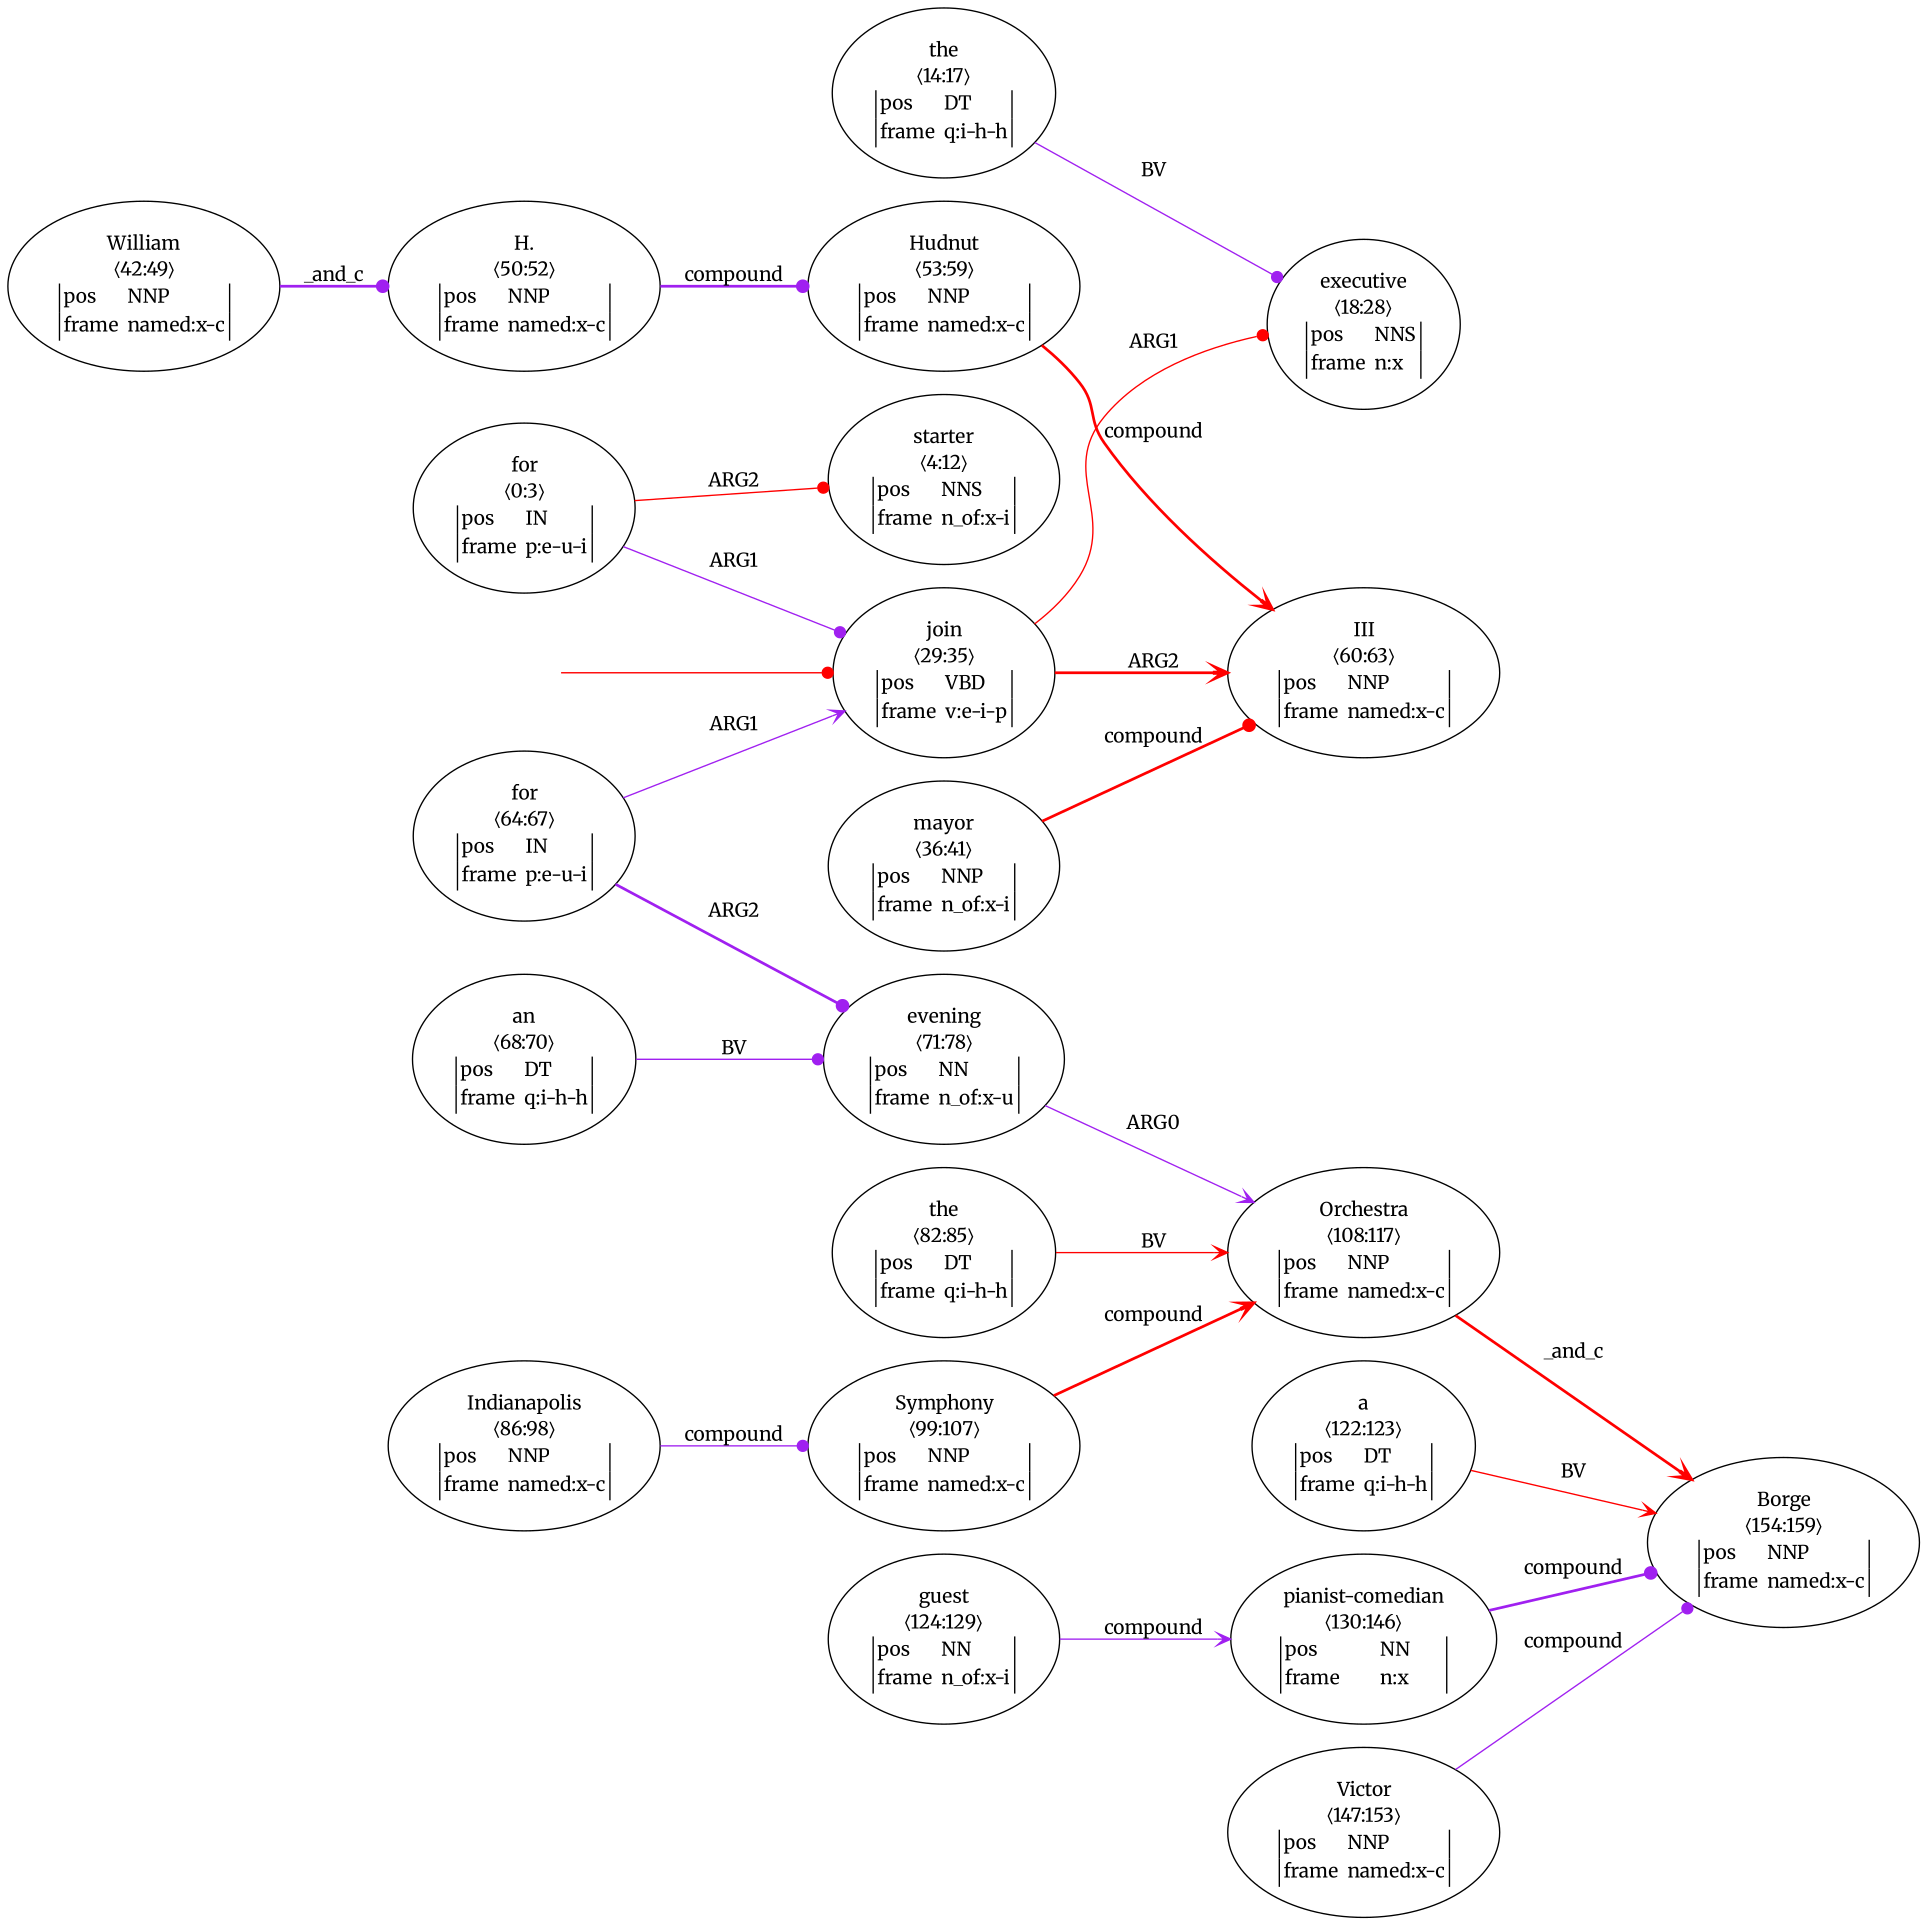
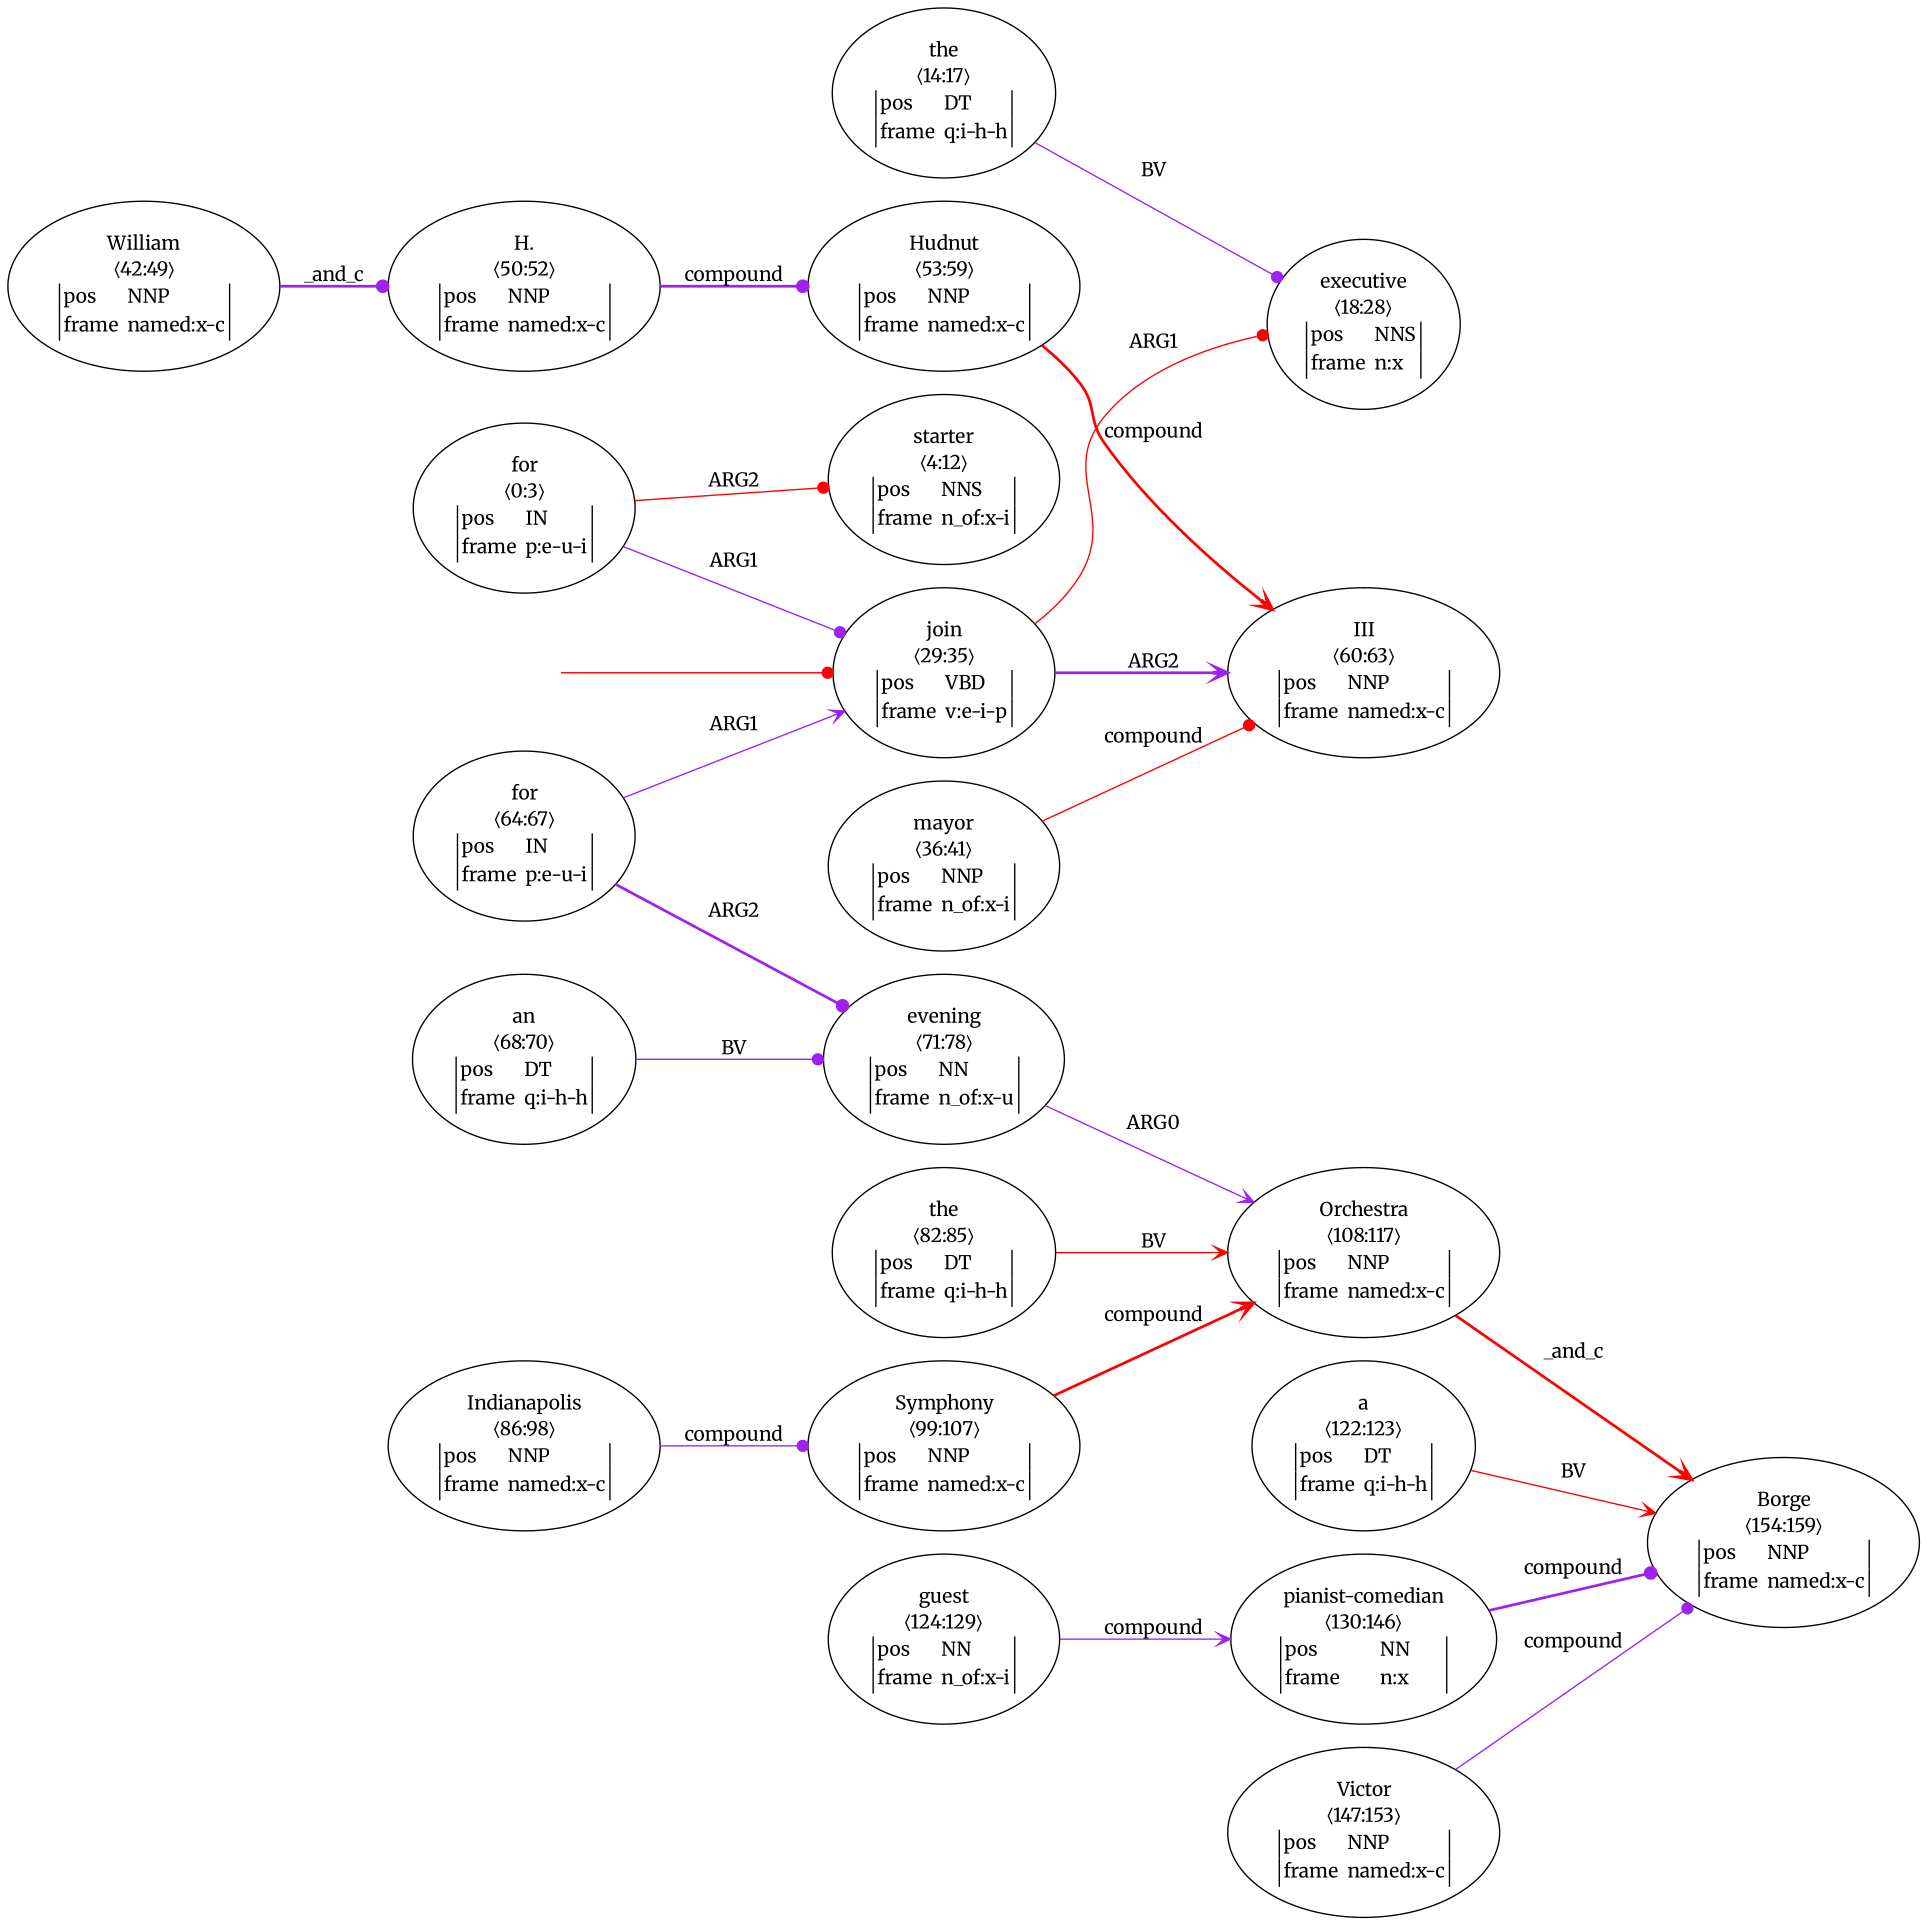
(1134, 673) -> (1134, 673)
(1143, 774) -> (1143, 774)
